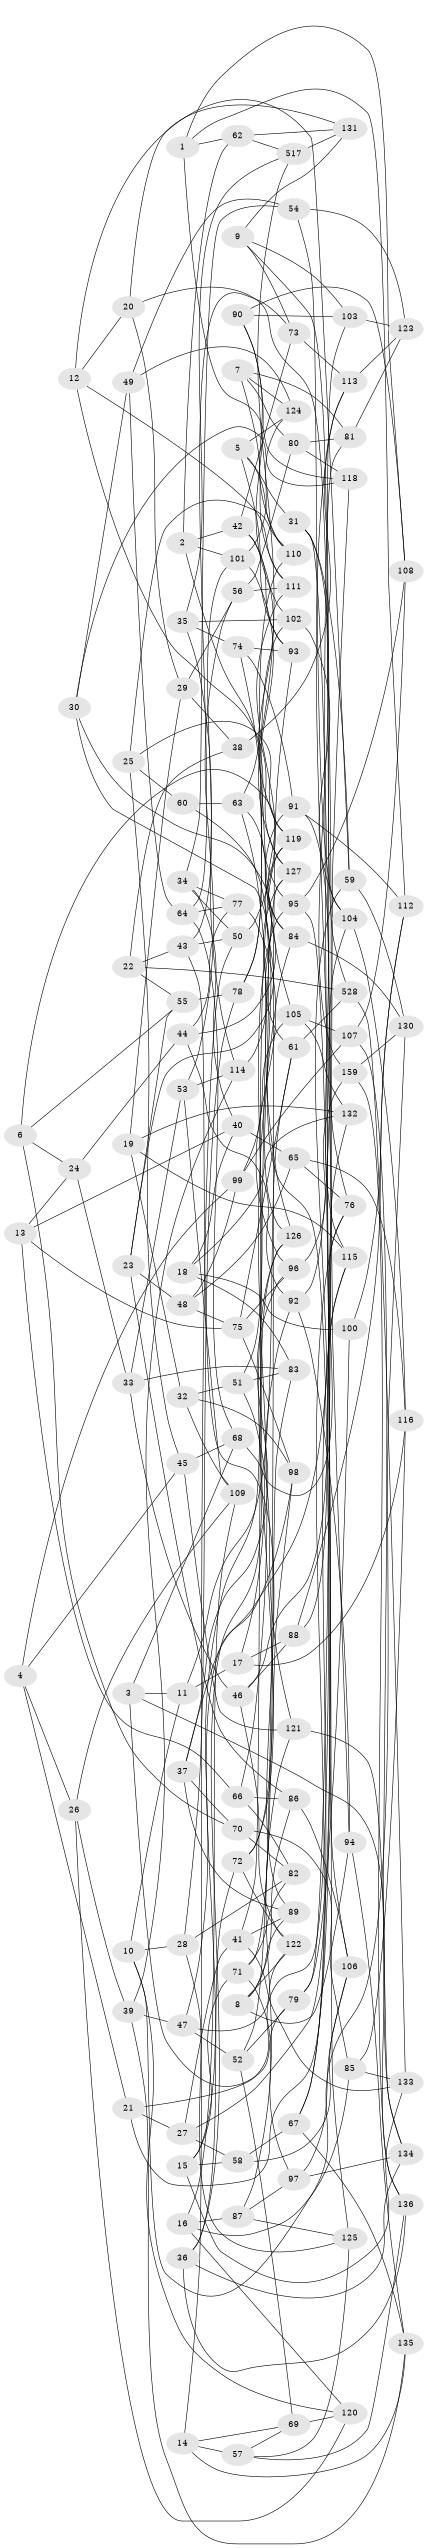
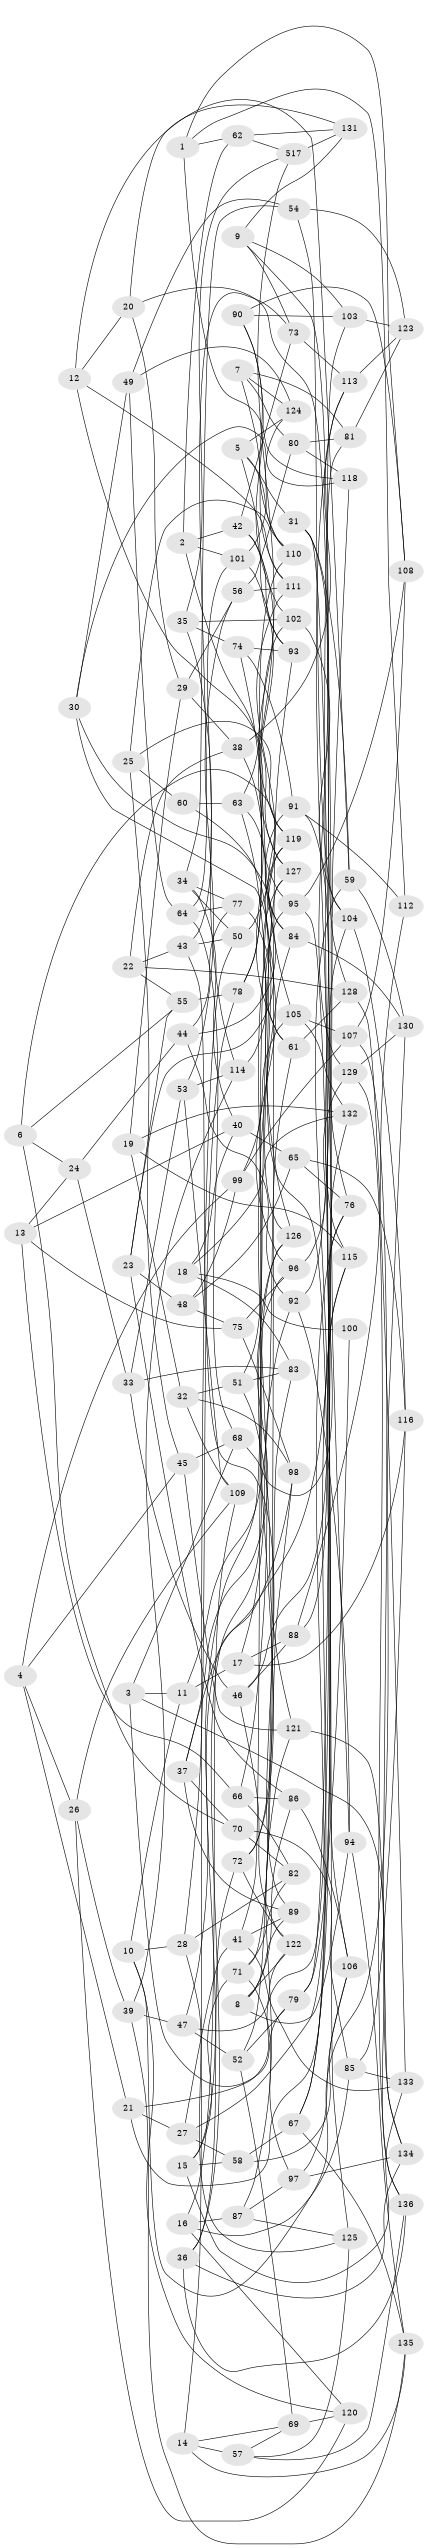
(350, 992) -> (350, 992)
(350, 1073) -> (350, 1073)
(381, 1118) -> none
(253, 1252) -> (257, 965)
